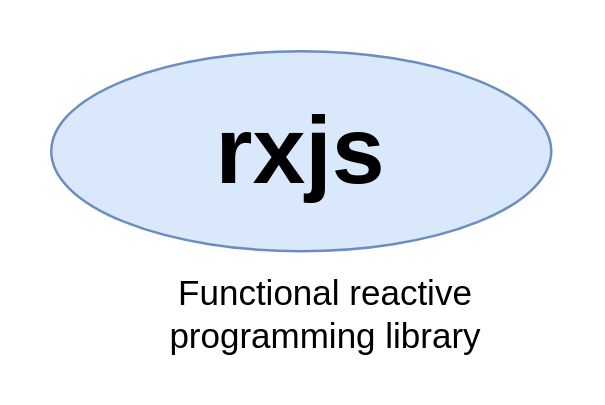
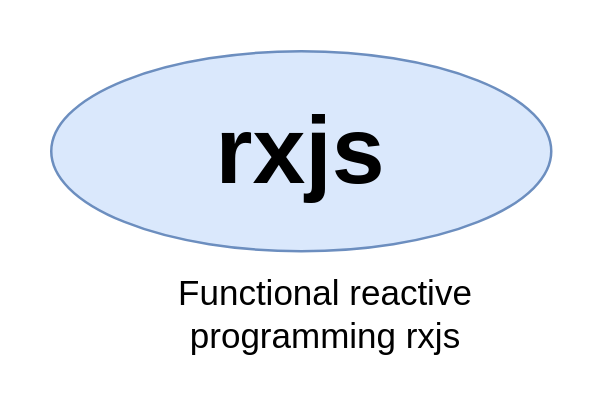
(326, 314) -> (326, 314)
